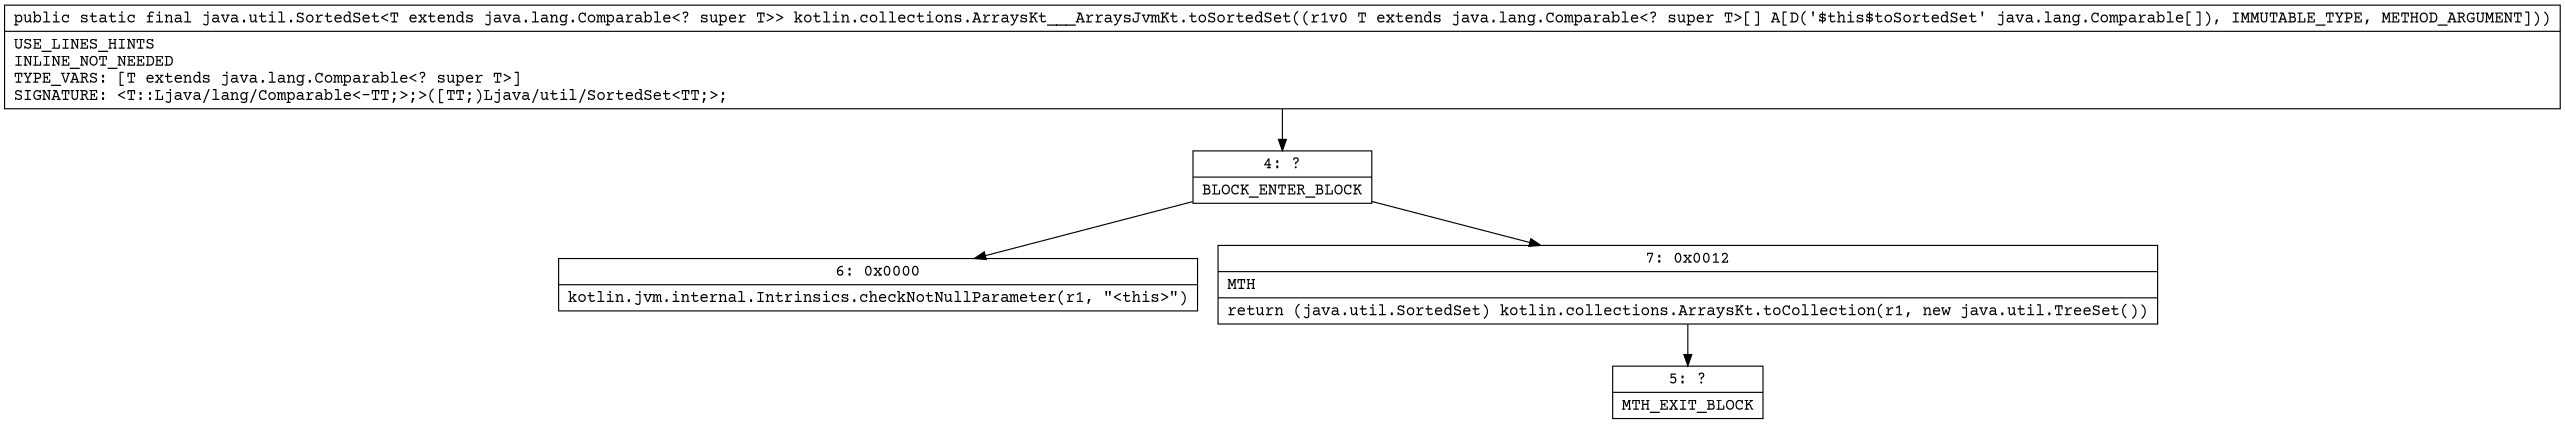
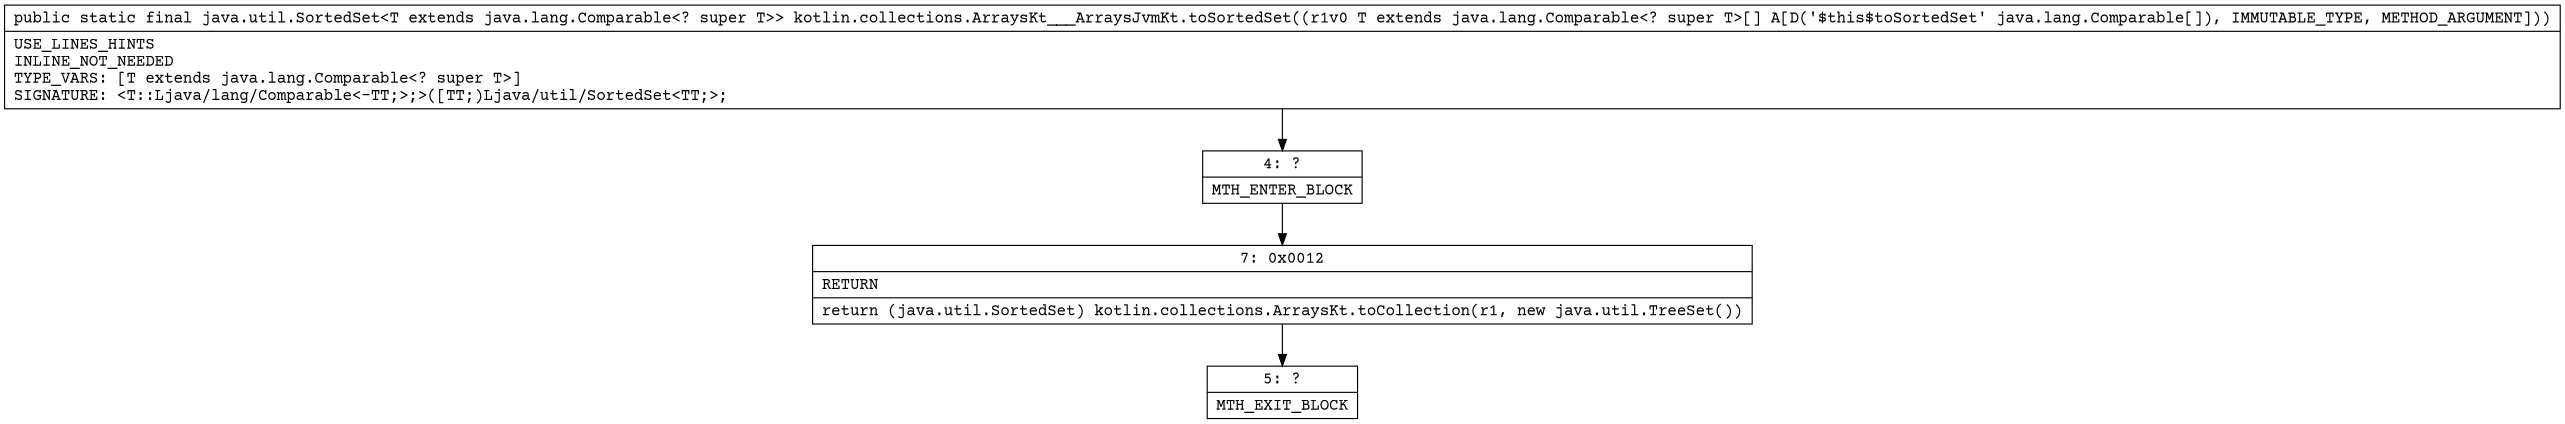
(1282, 190) -> (1282, 190)
(1241, 284) -> (850, 284)
(878, 285) -> none
